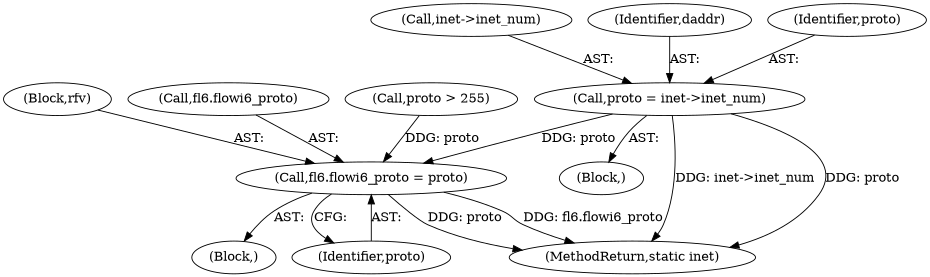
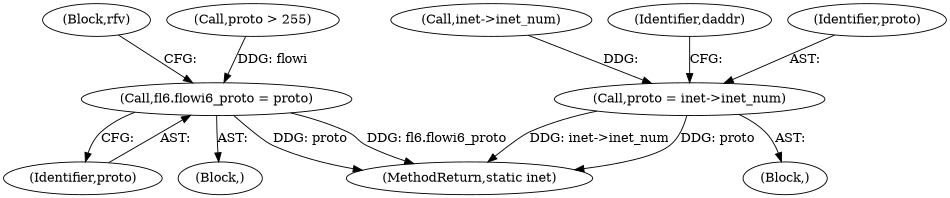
(601, 60) -> (623, 60)
(687, 60) -> (708, 60)
(228, 99) -> none
(522, 137) -> none
(251, 139) -> (182, 60)
(442, 139) -> (273, 60)
